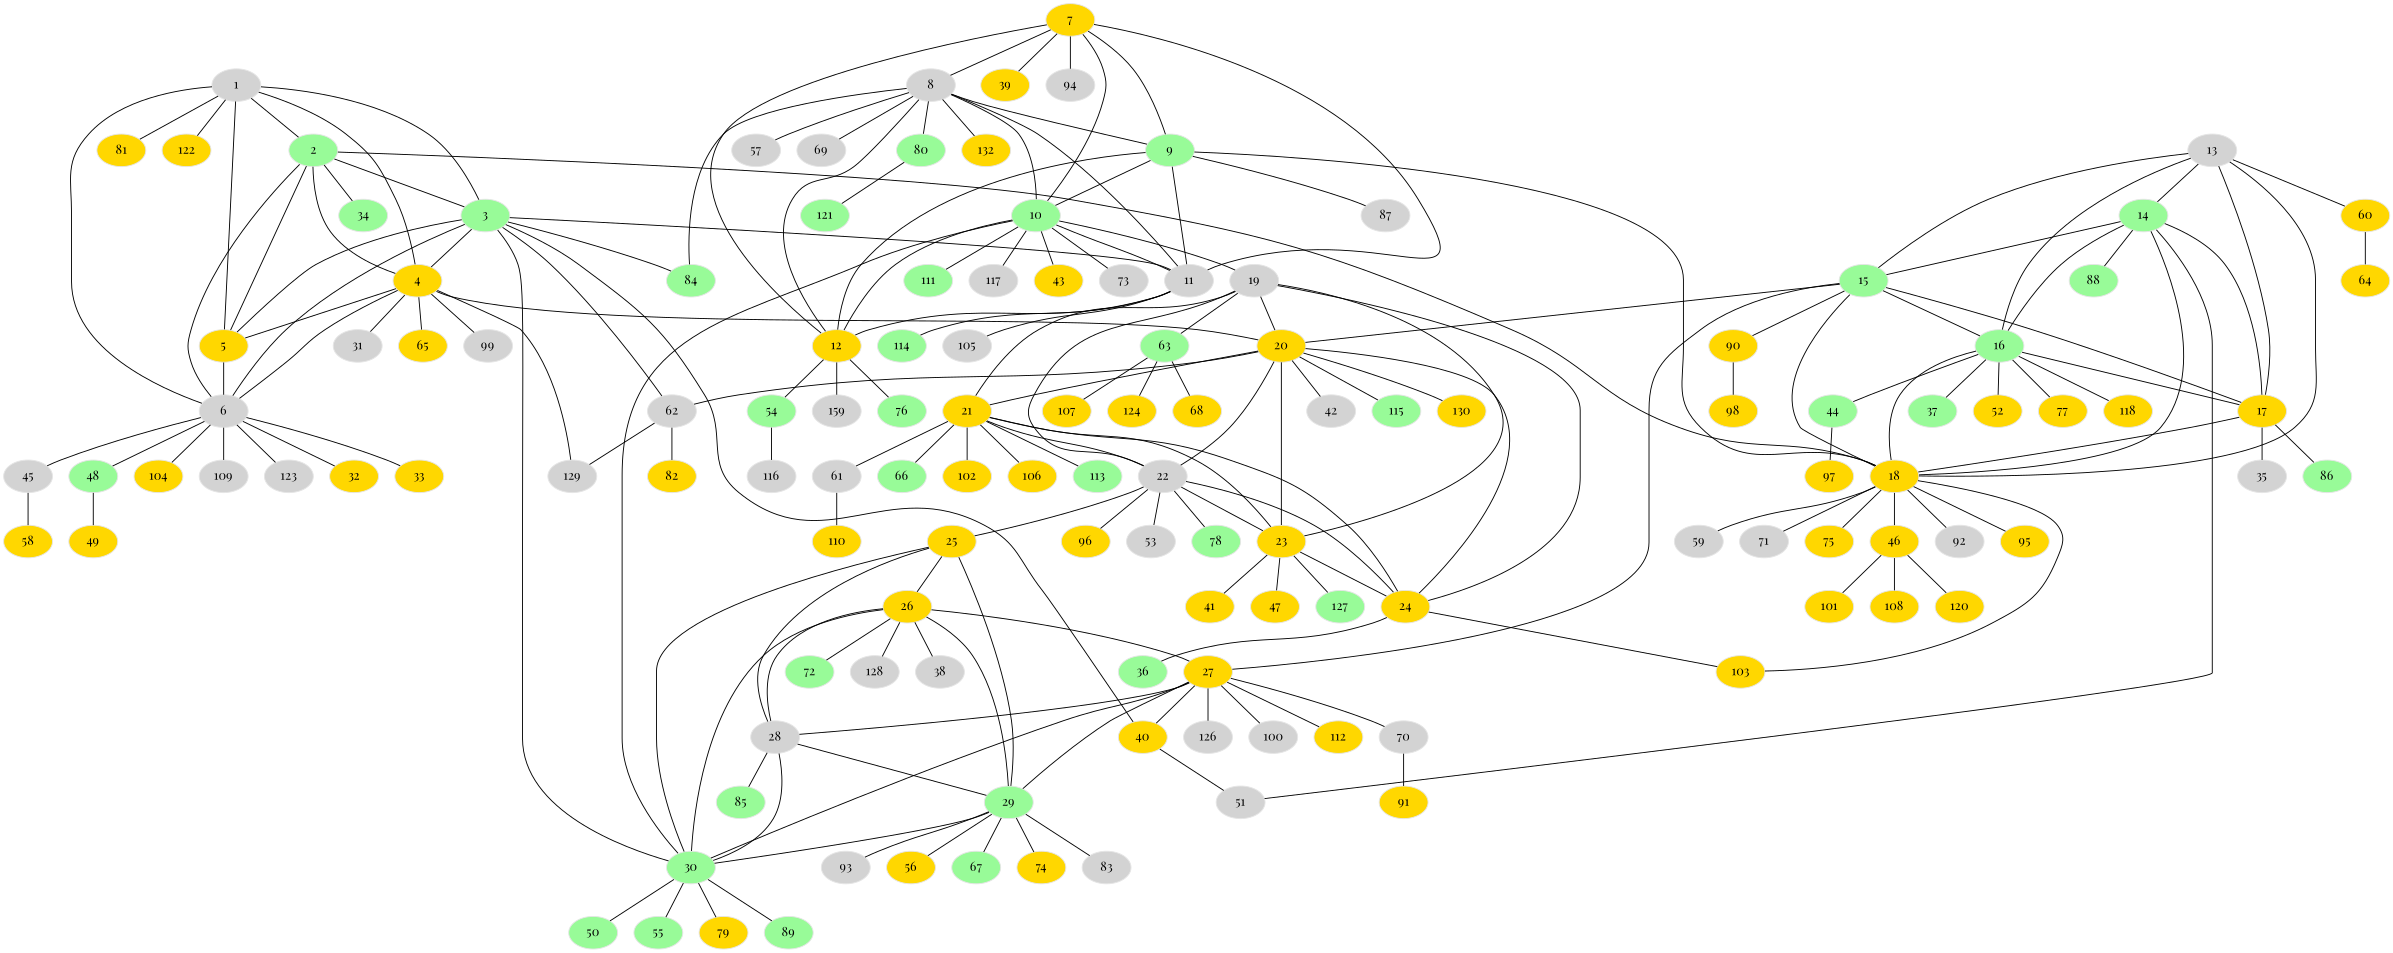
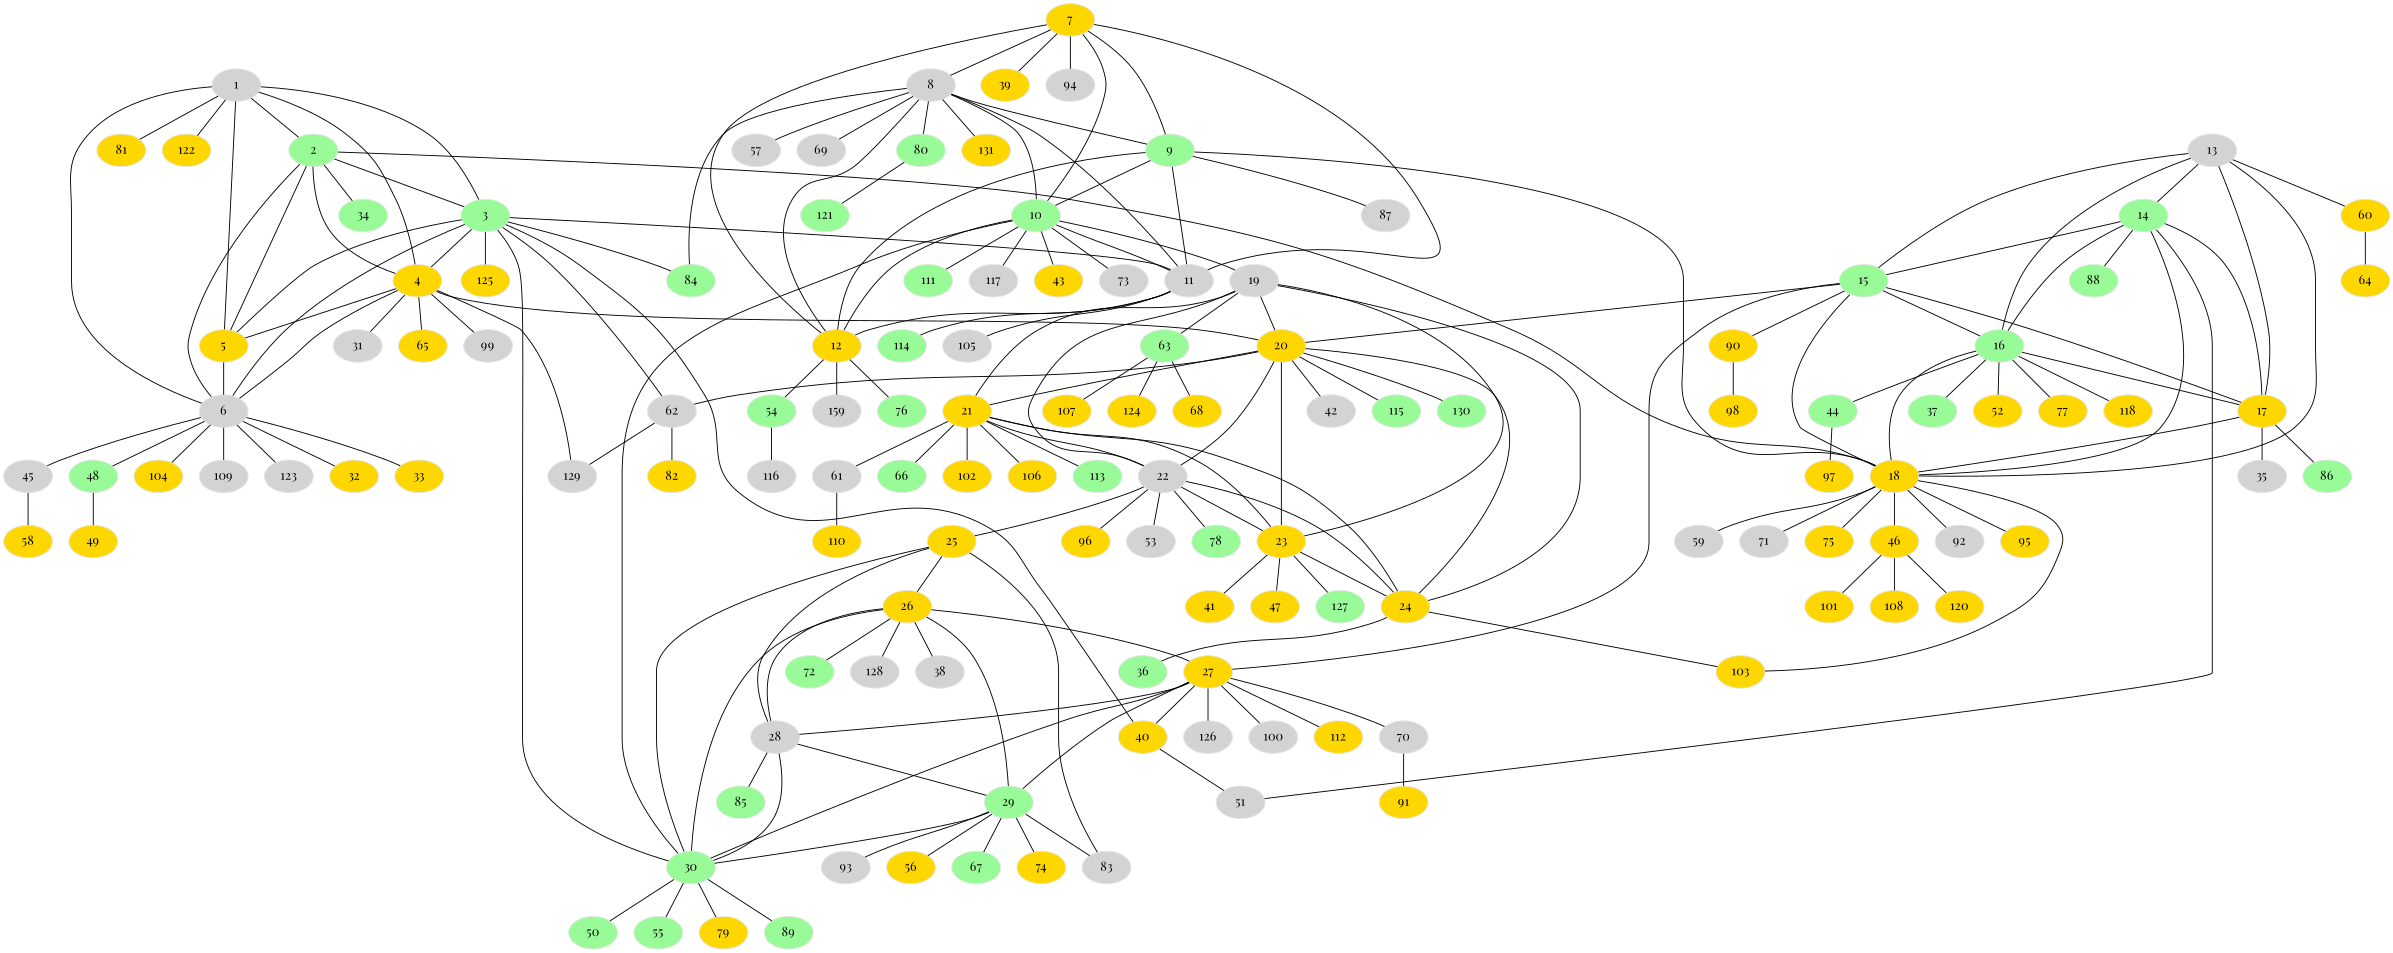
(986, 150) -> (986, 150)
none -> (485, 281)
(1462, 411) -> (1462, 411)
(1000, 668) -> (1059, 689)
